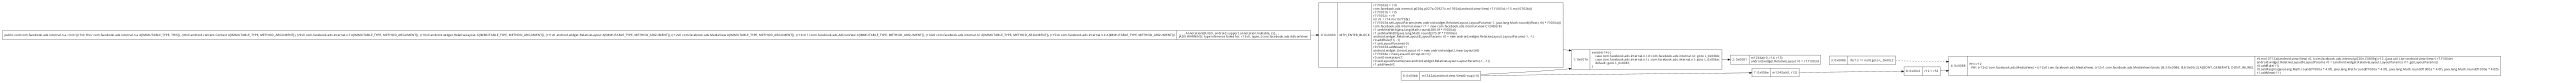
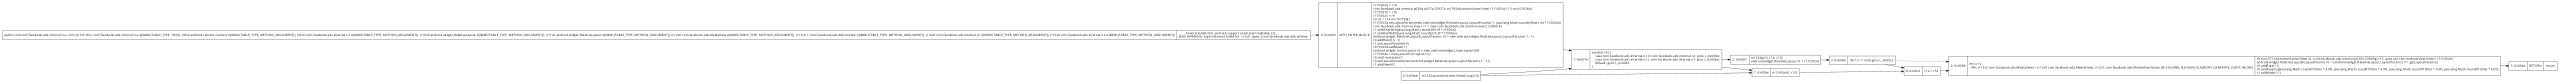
none -> (1824, 60)
none -> (1894, 66)
none -> (2533, 66)
none -> (1736, 69)
